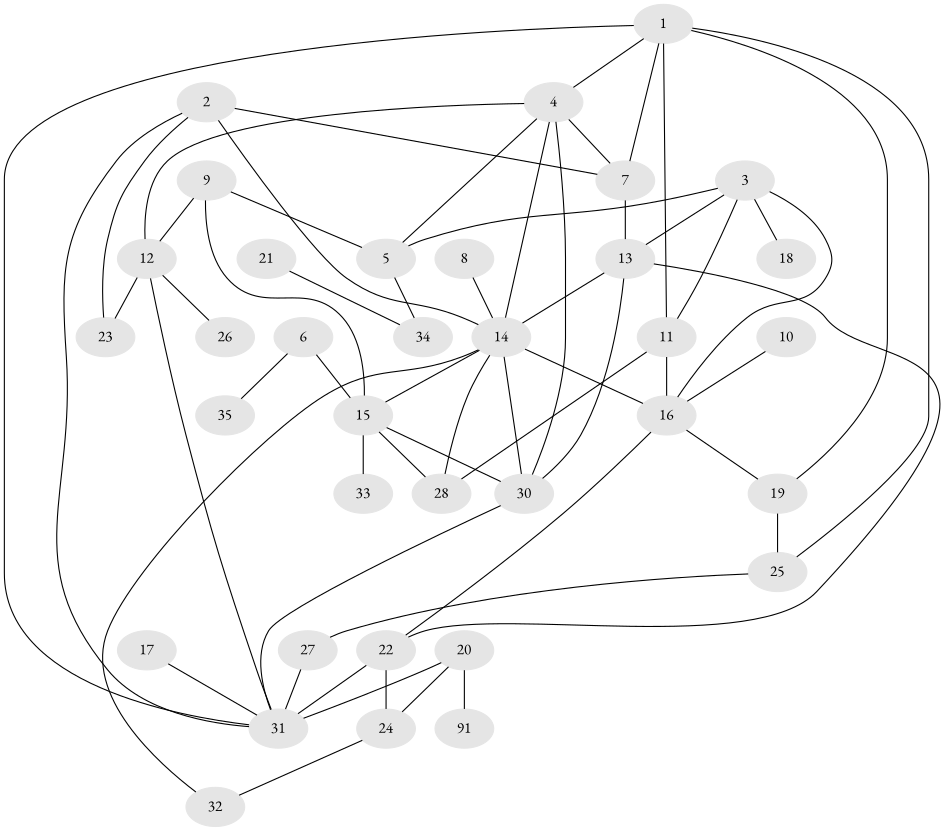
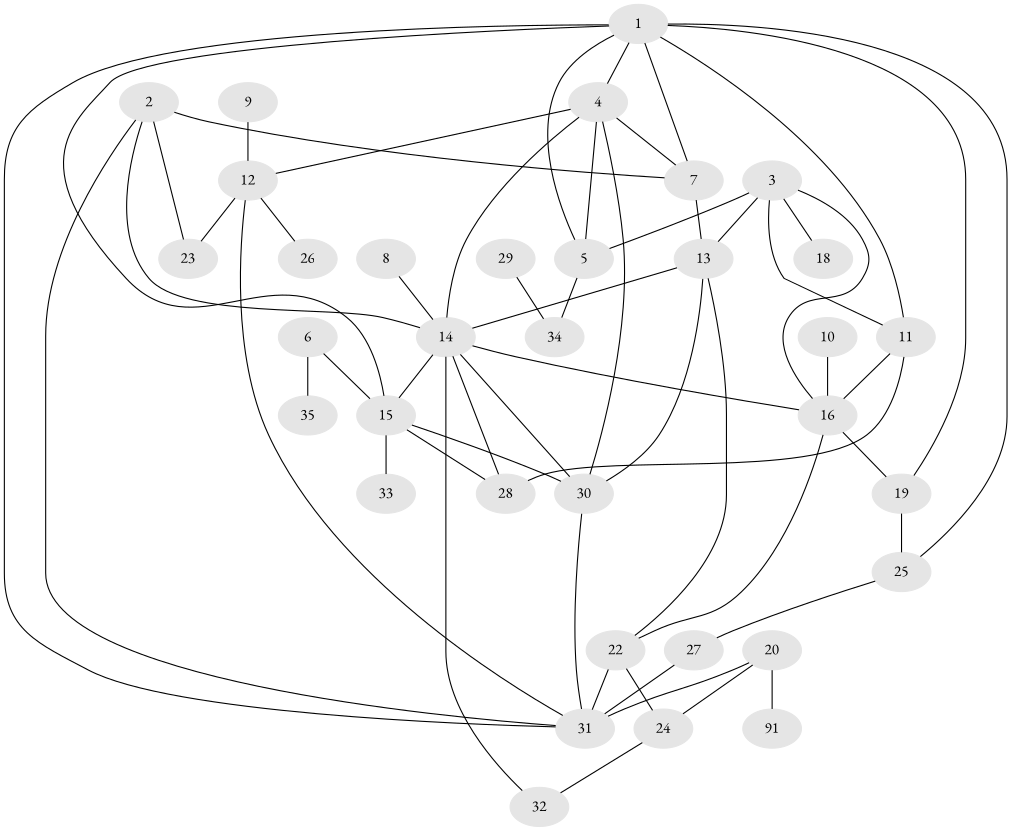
(303, 222) -> (548, 126)
(266, 259) -> (506, 259)
(285, 298) -> (94, 100)
(147, 650) -> none
